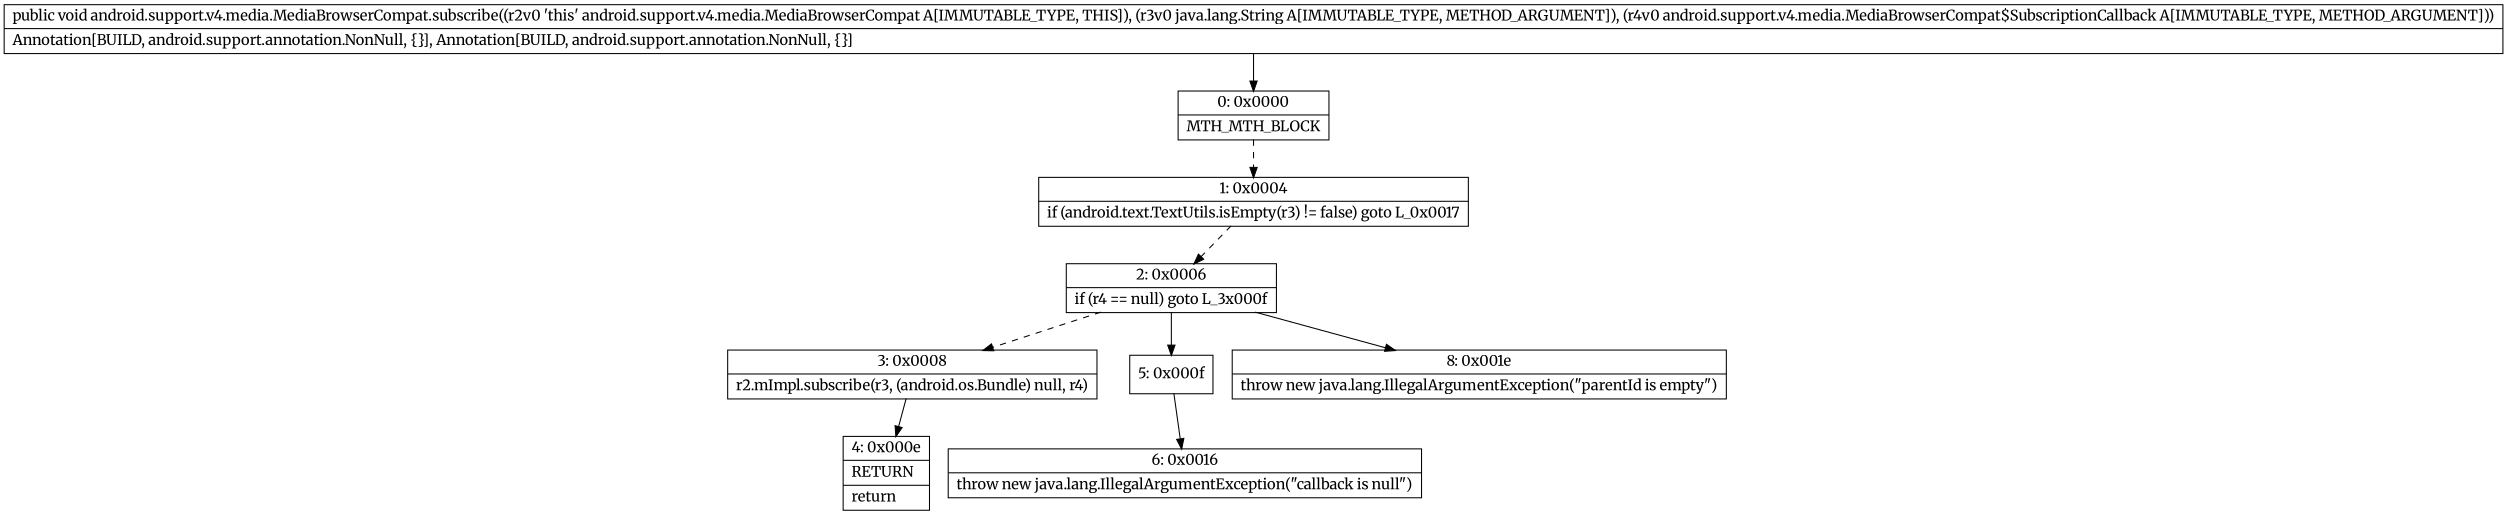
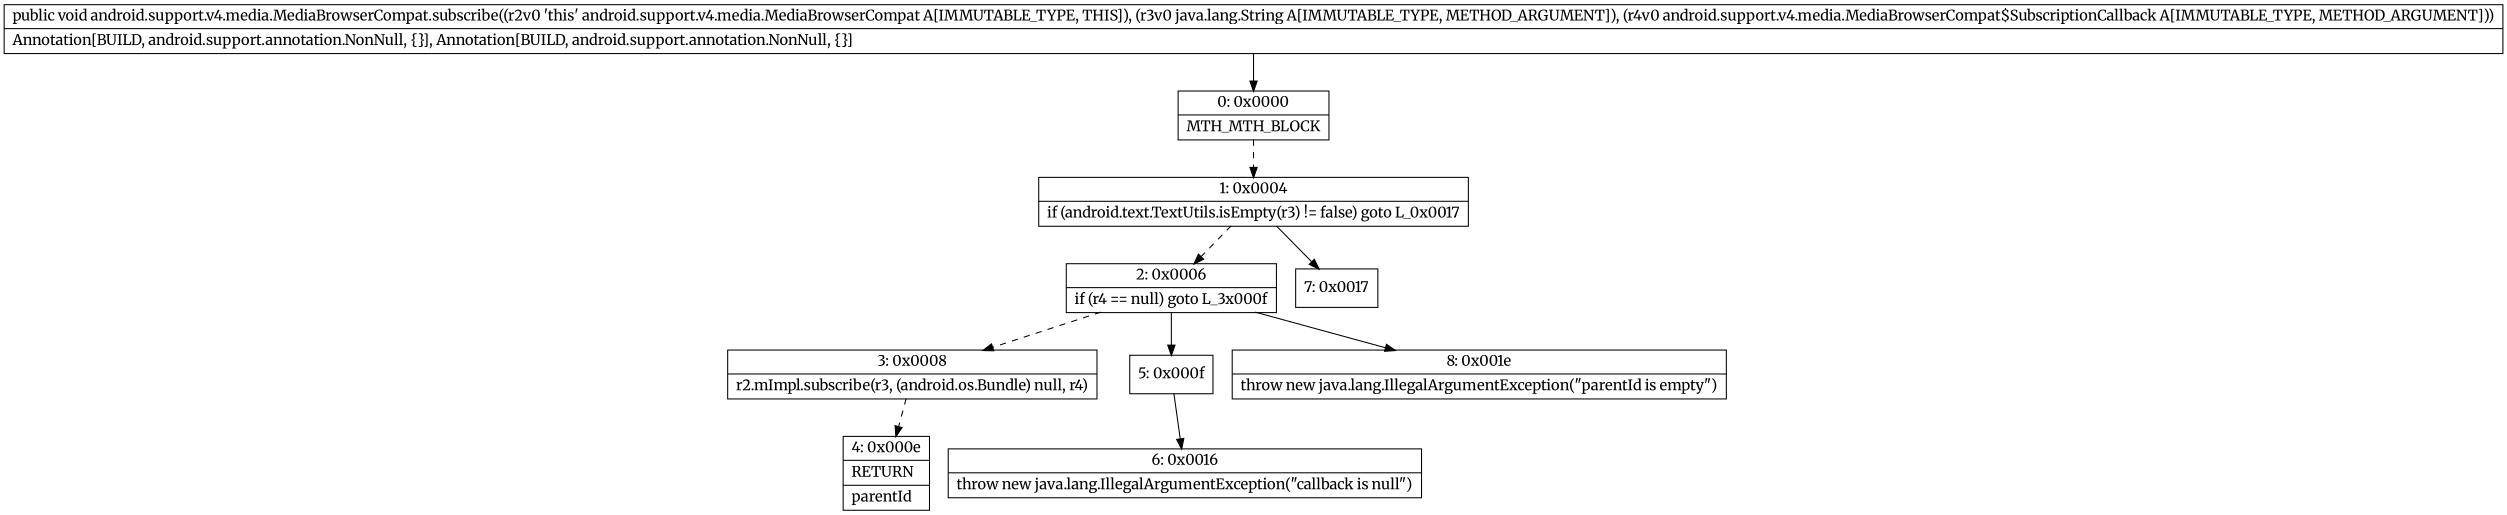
none -> (1337, 288)
(902, 413) -> (902, 413)
(874, 497) -> (882, 497)
